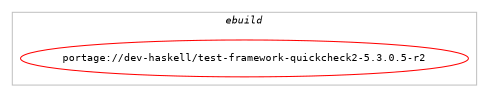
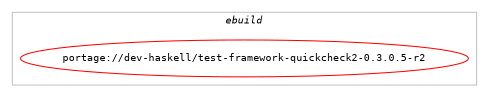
(244, 58) -> (244, 58)
